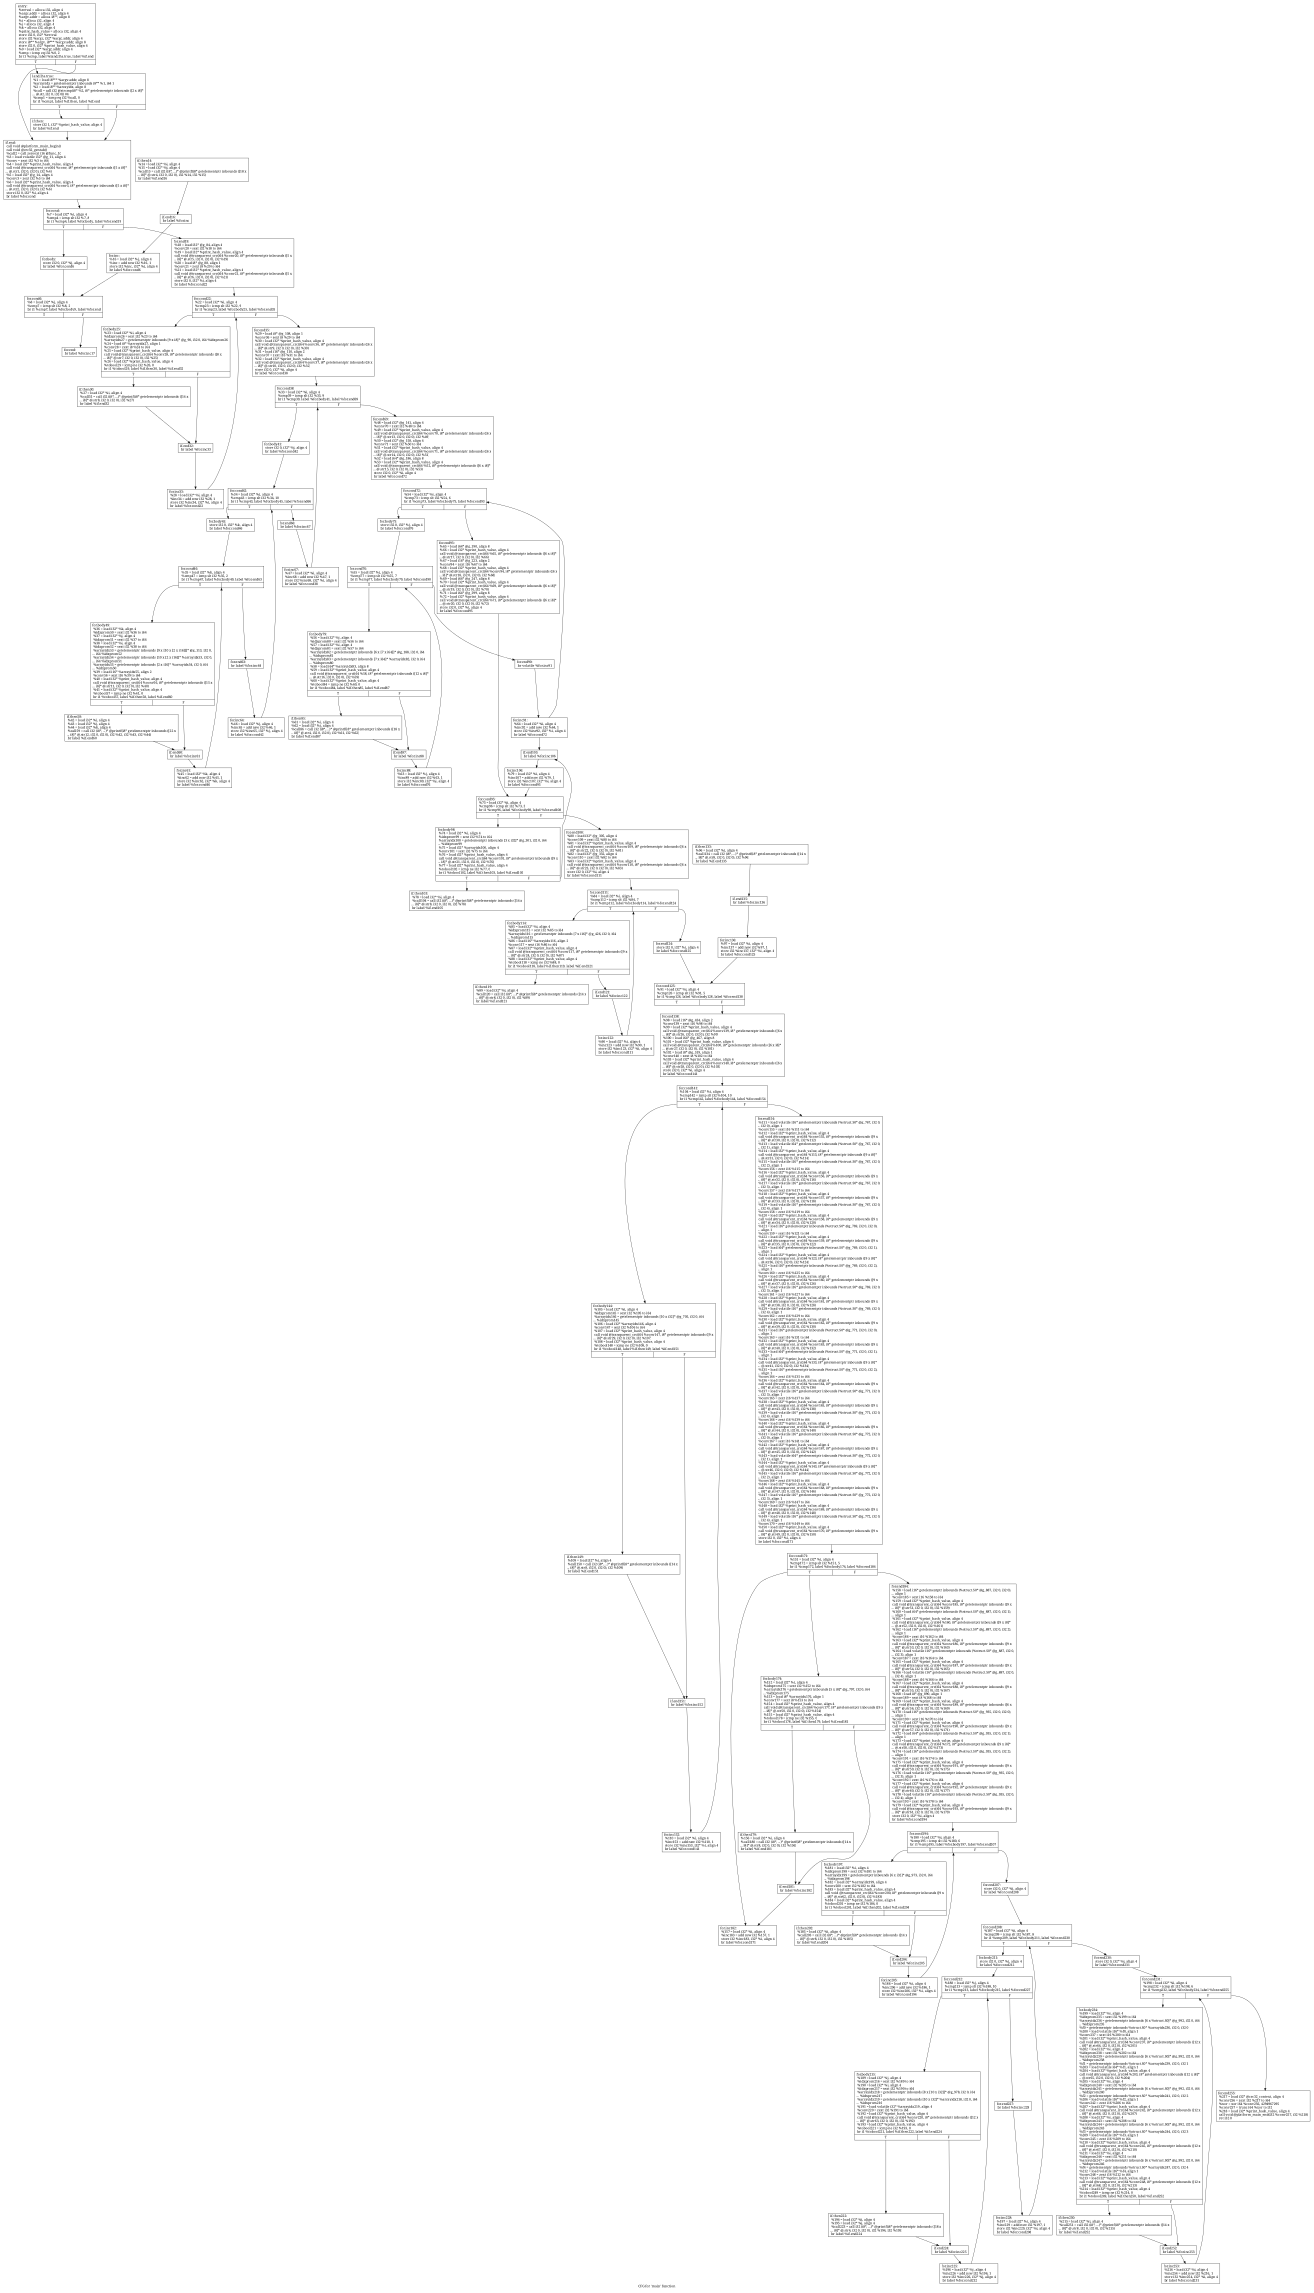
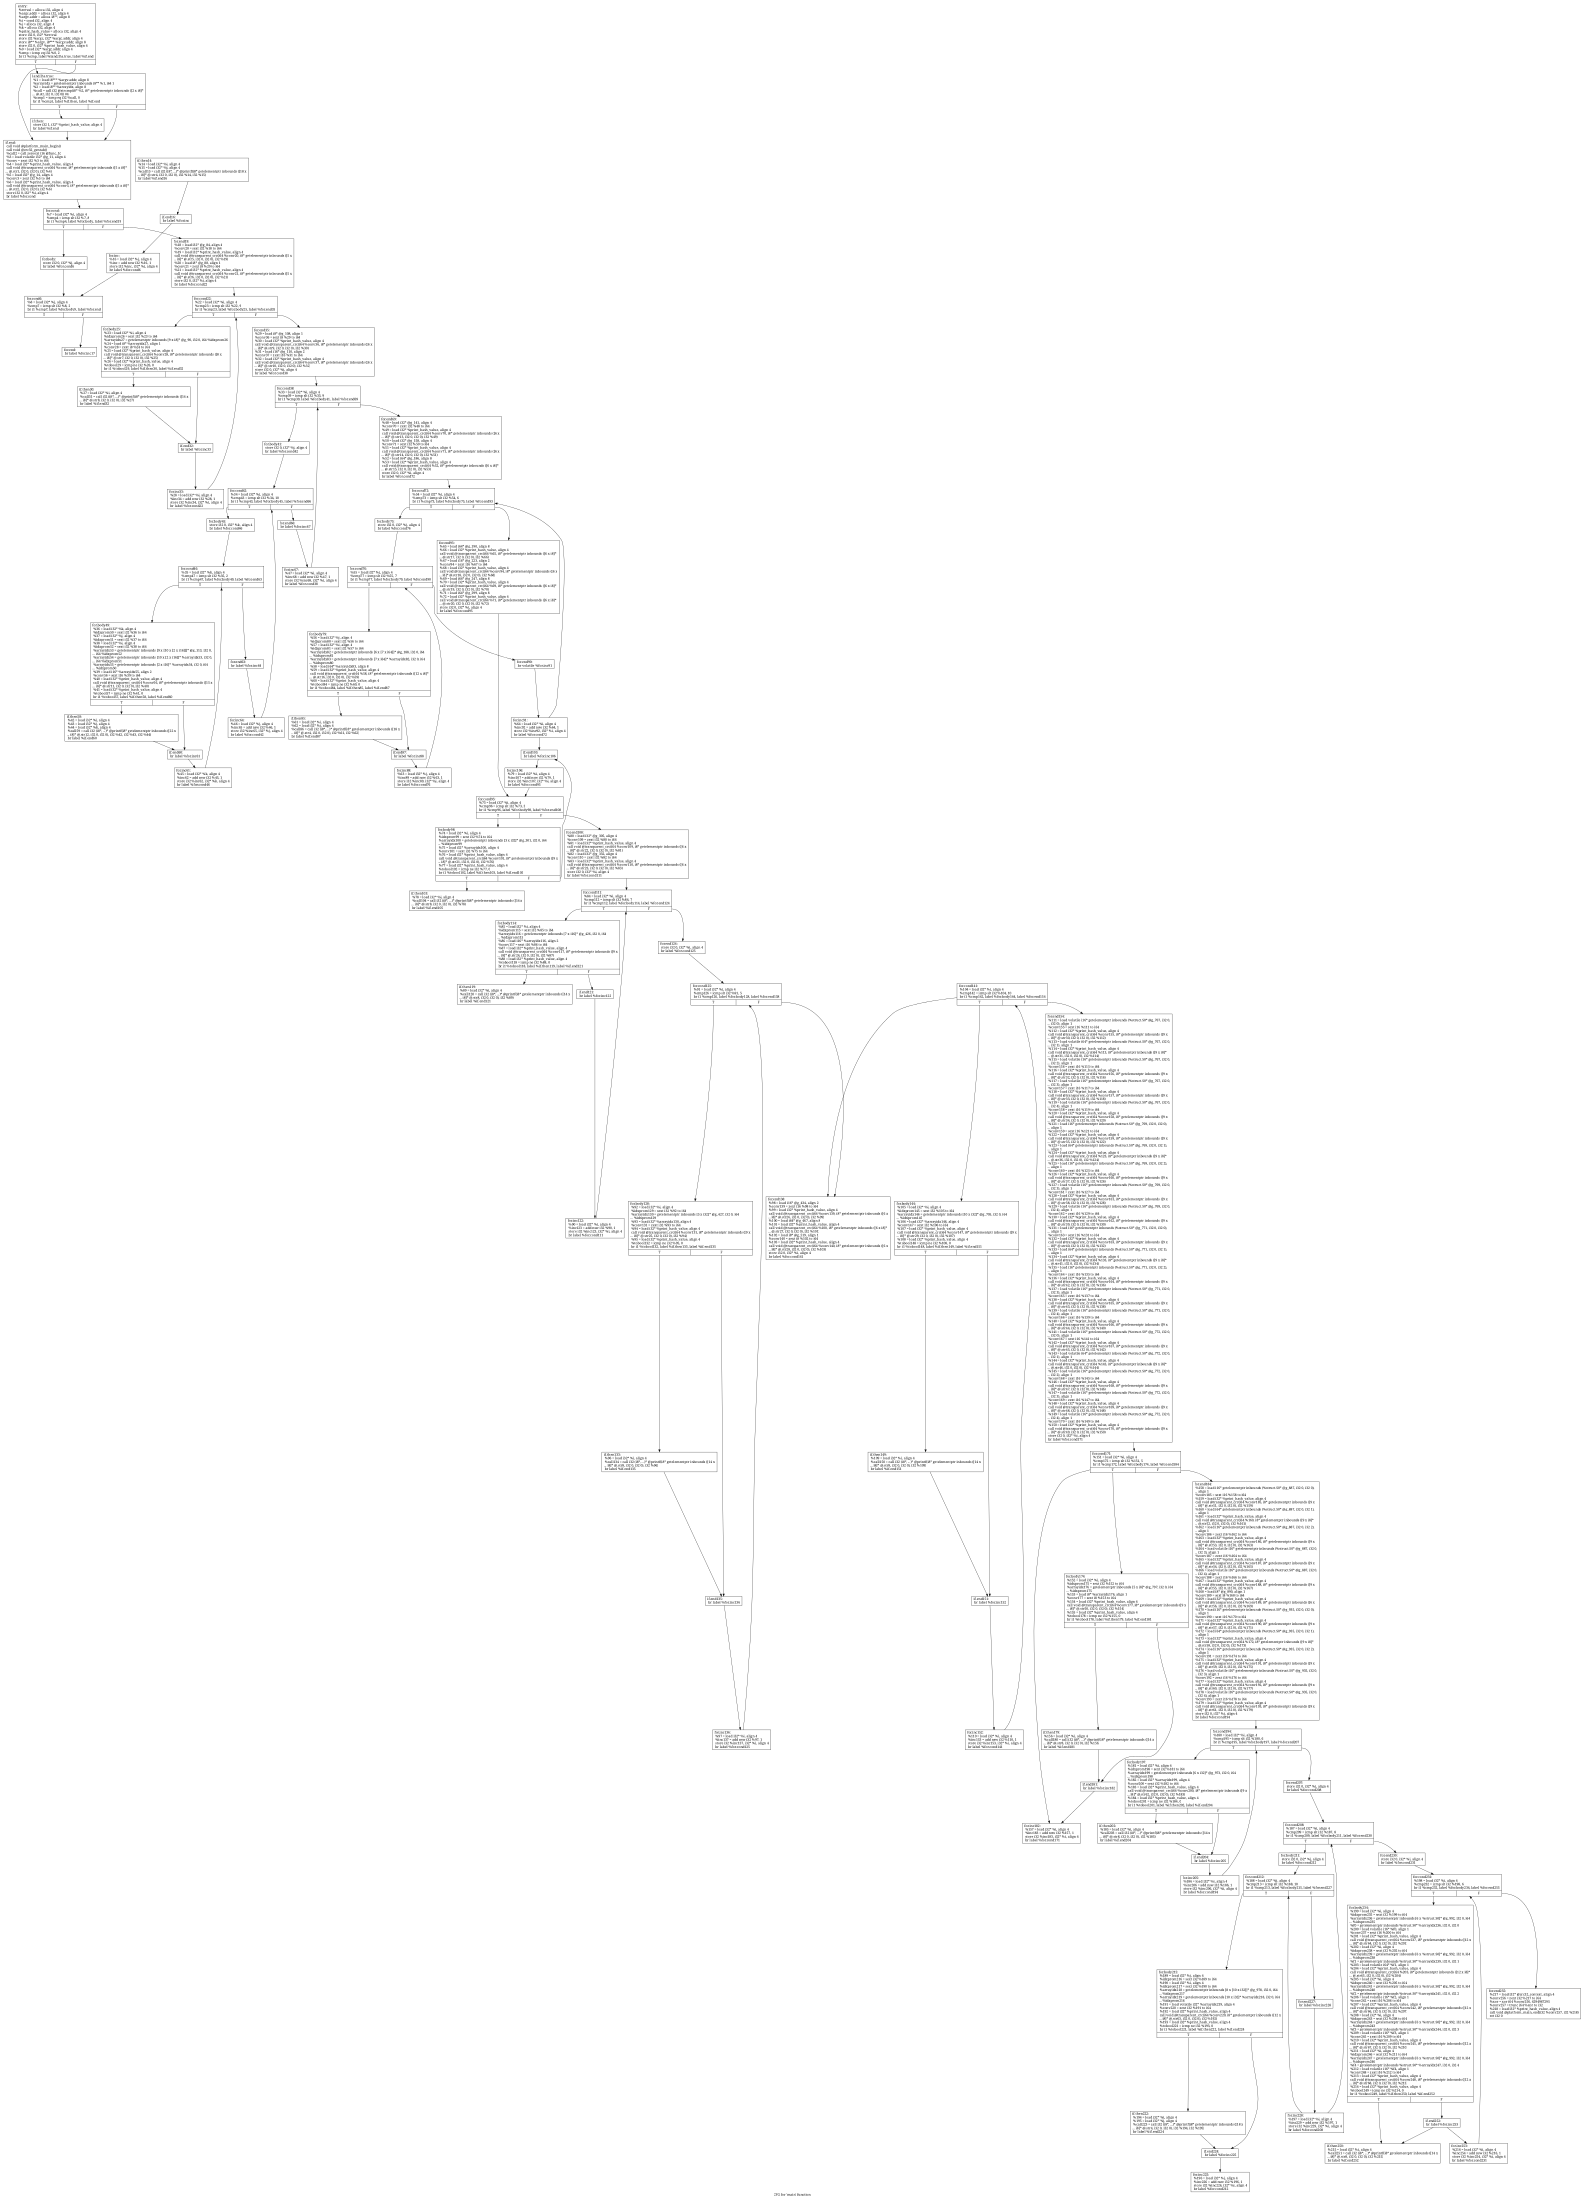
(36, 21) -> (35, 21)
(722, 1080) -> (855, 1066)
none -> (691, 1228)
(988, 2133) -> (1288, 2007)
(1152, 2240) -> (1419, 2135)
